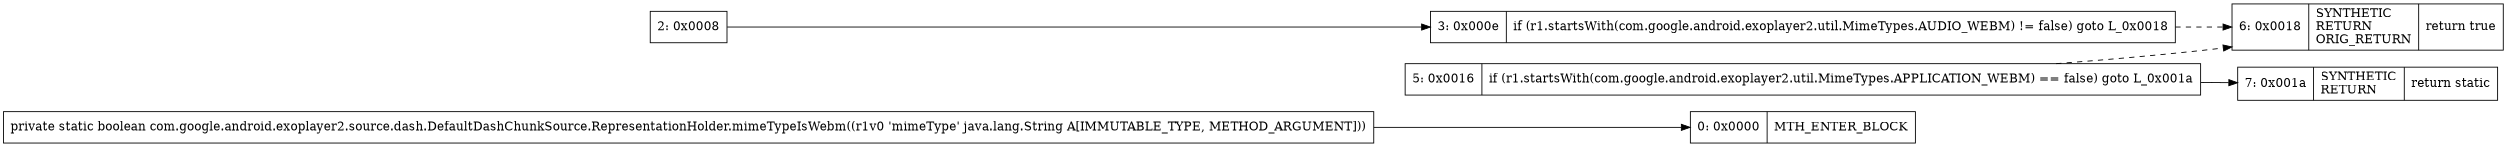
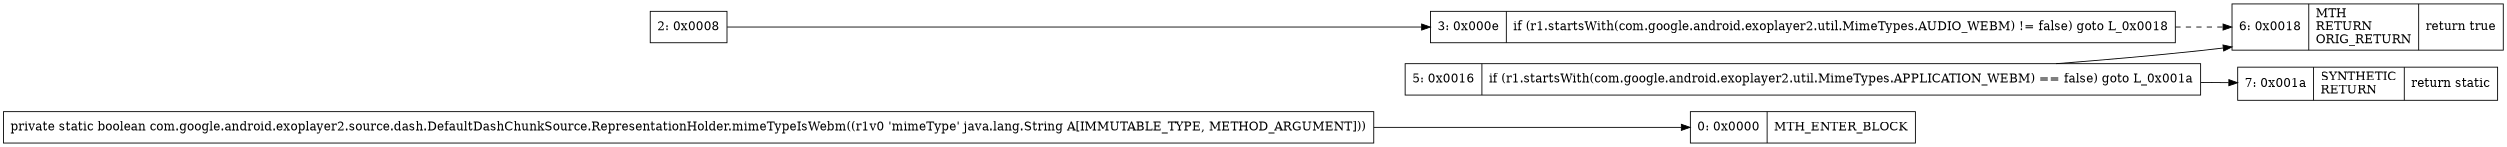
(2354, 14) -> (2331, 14)
(2140, 57) -> (2140, 57)
